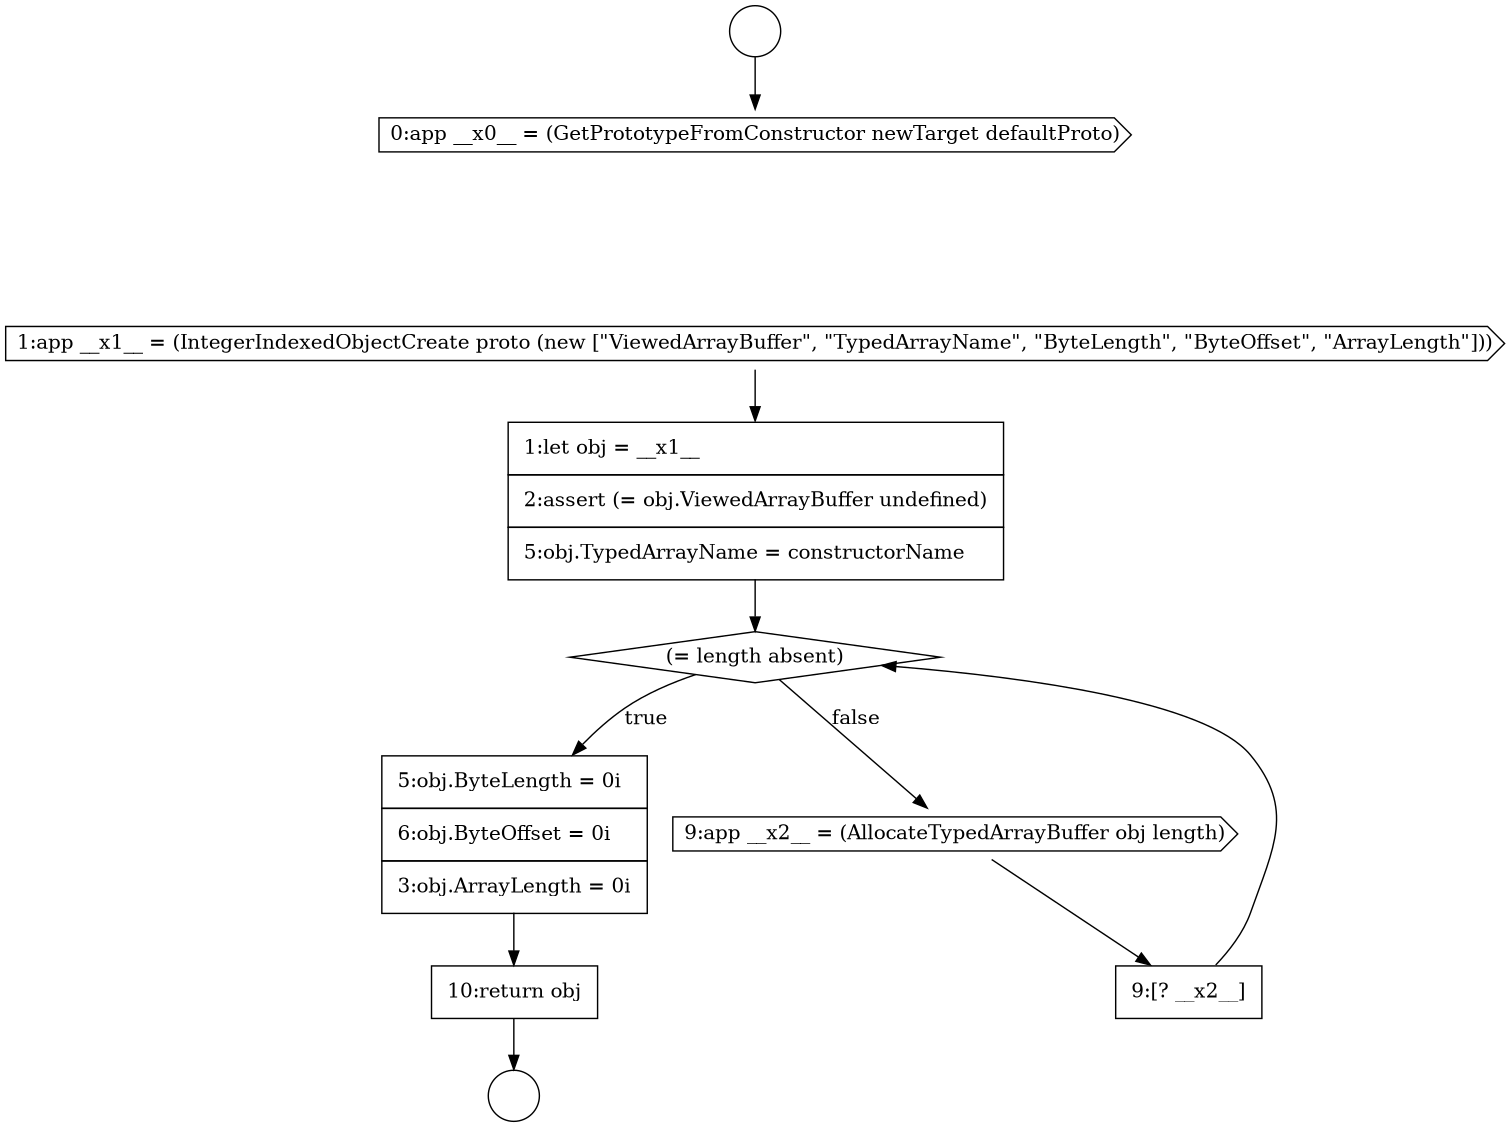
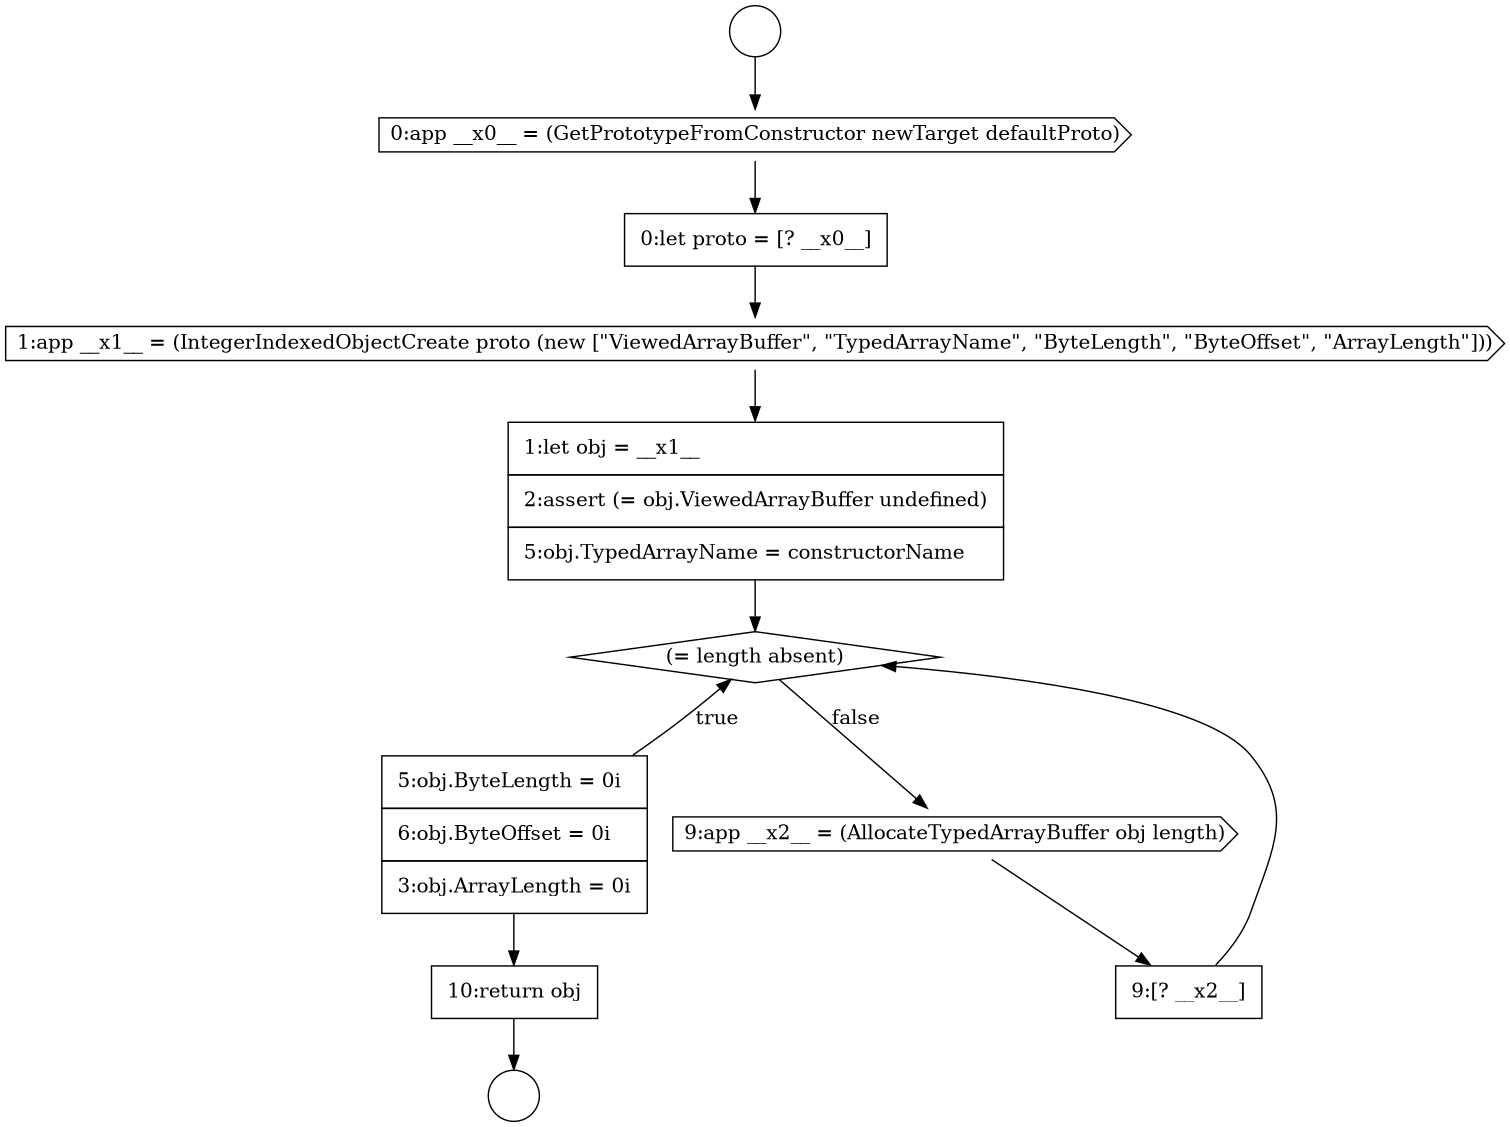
none -> (755, 239)
(634, 702) -> (677, 723)
